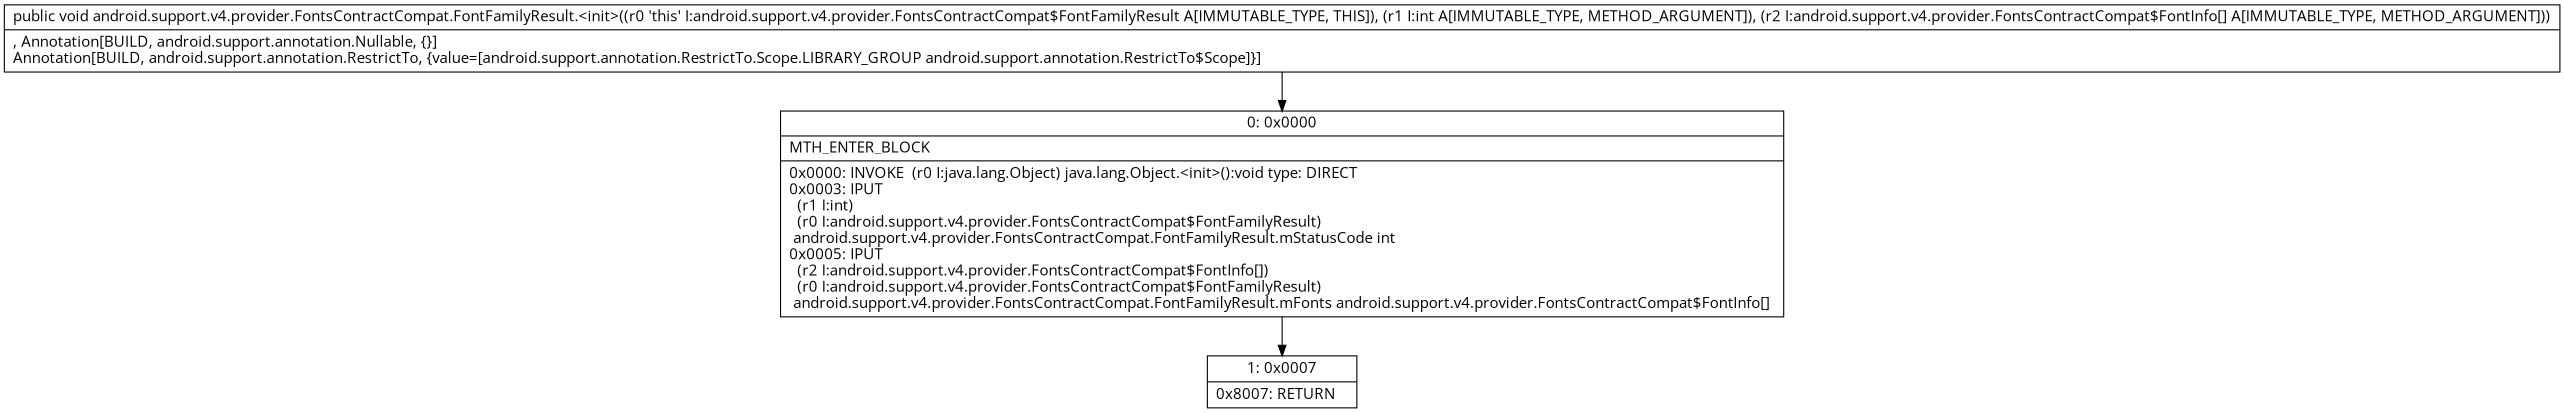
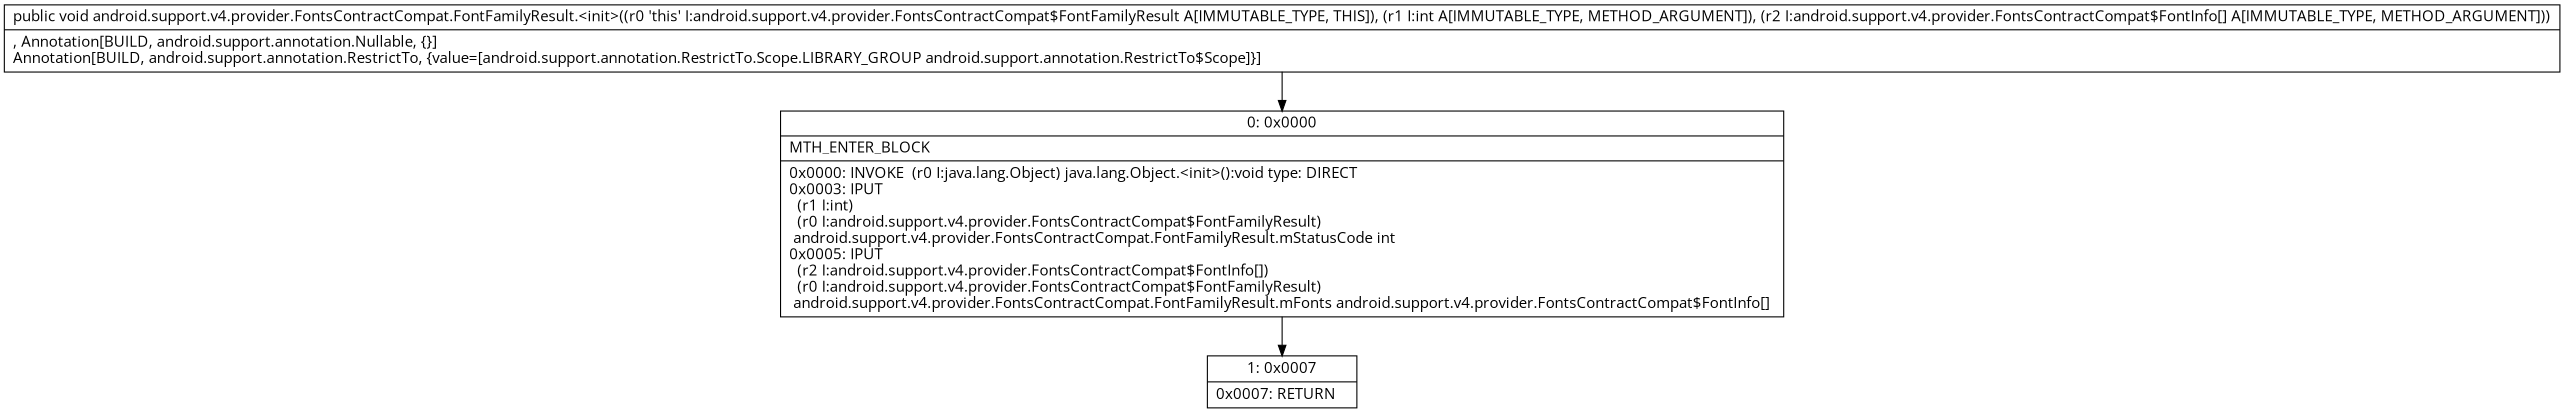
(1282, 394) -> (1282, 394)
